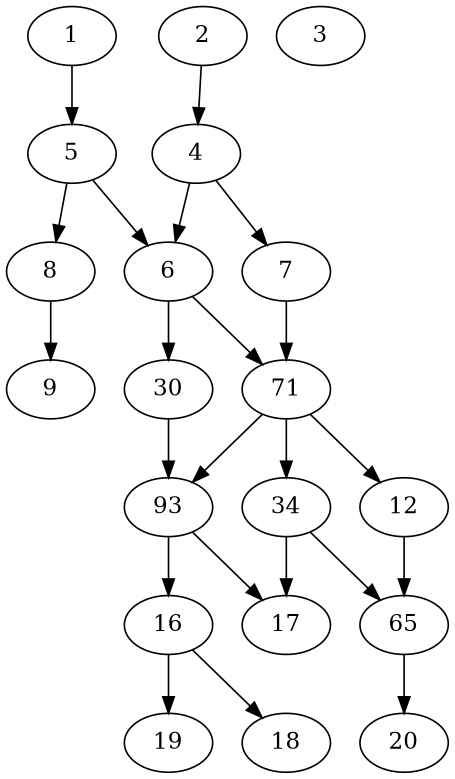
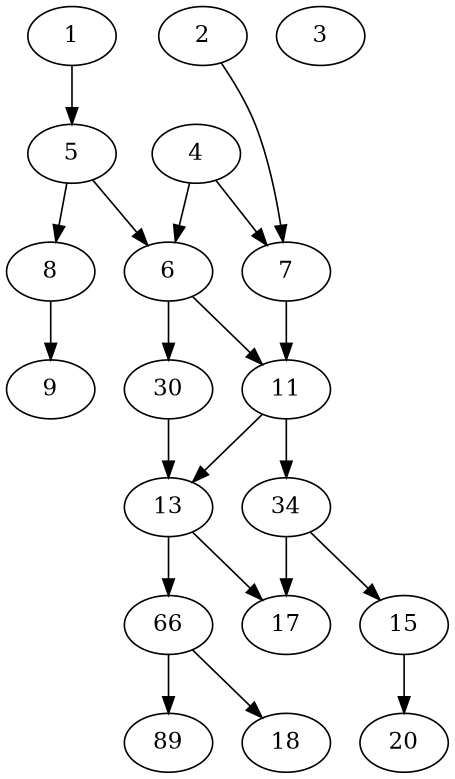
(200, 87) -> (261, 140)
(286, 389) -> (286, 389)
(169, 507) -> (169, 507)
(404, 507) -> none
(169, 625) -> (169, 625)
(404, 625) -> (404, 625)
(169, 743) -> (169, 743)
